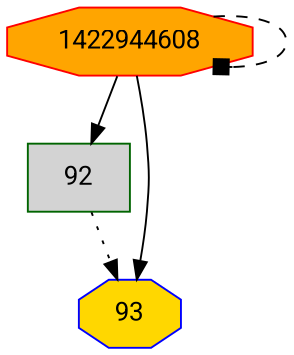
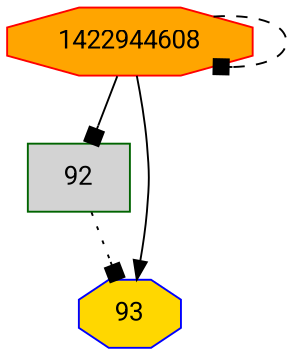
(108, 101) -> (108, 101)
(101, 237) -> (101, 237)
